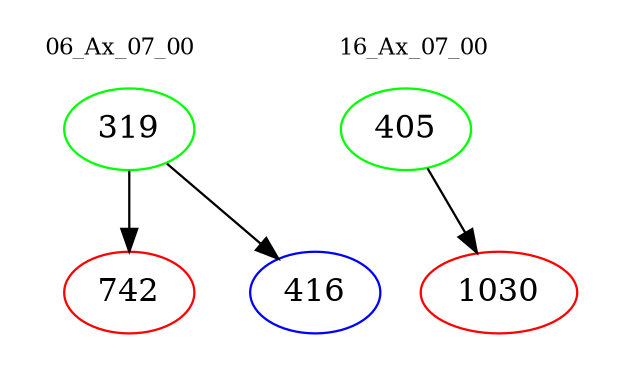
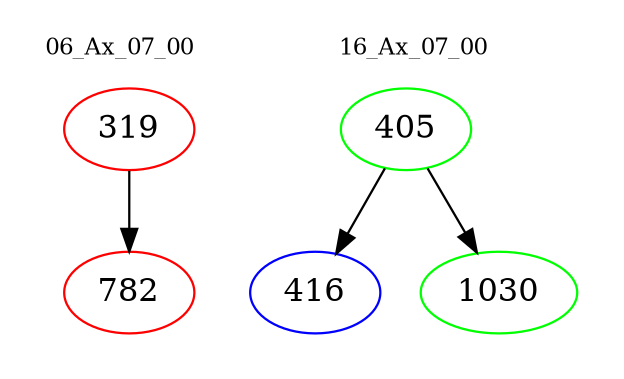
(129, 129) -> (129, 129)
(197, 190) -> (366, 201)
(129, 293) -> (129, 293)
(499, 293) -> (499, 293)
